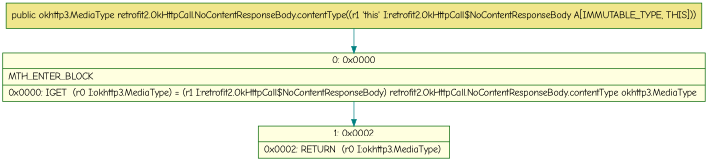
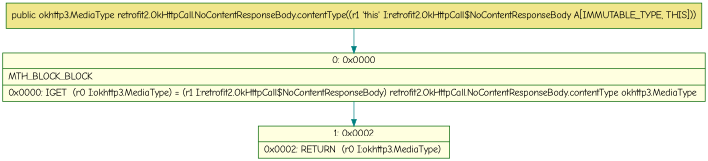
(51, 77) -> (51, 77)
